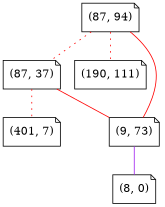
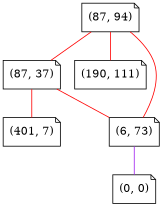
(71, 46) -> (71, 46)
(110, 46) -> (110, 46)
(32, 103) -> (32, 103)
(134, 132) -> (134, 132)
(134, 189) -> (134, 189)
